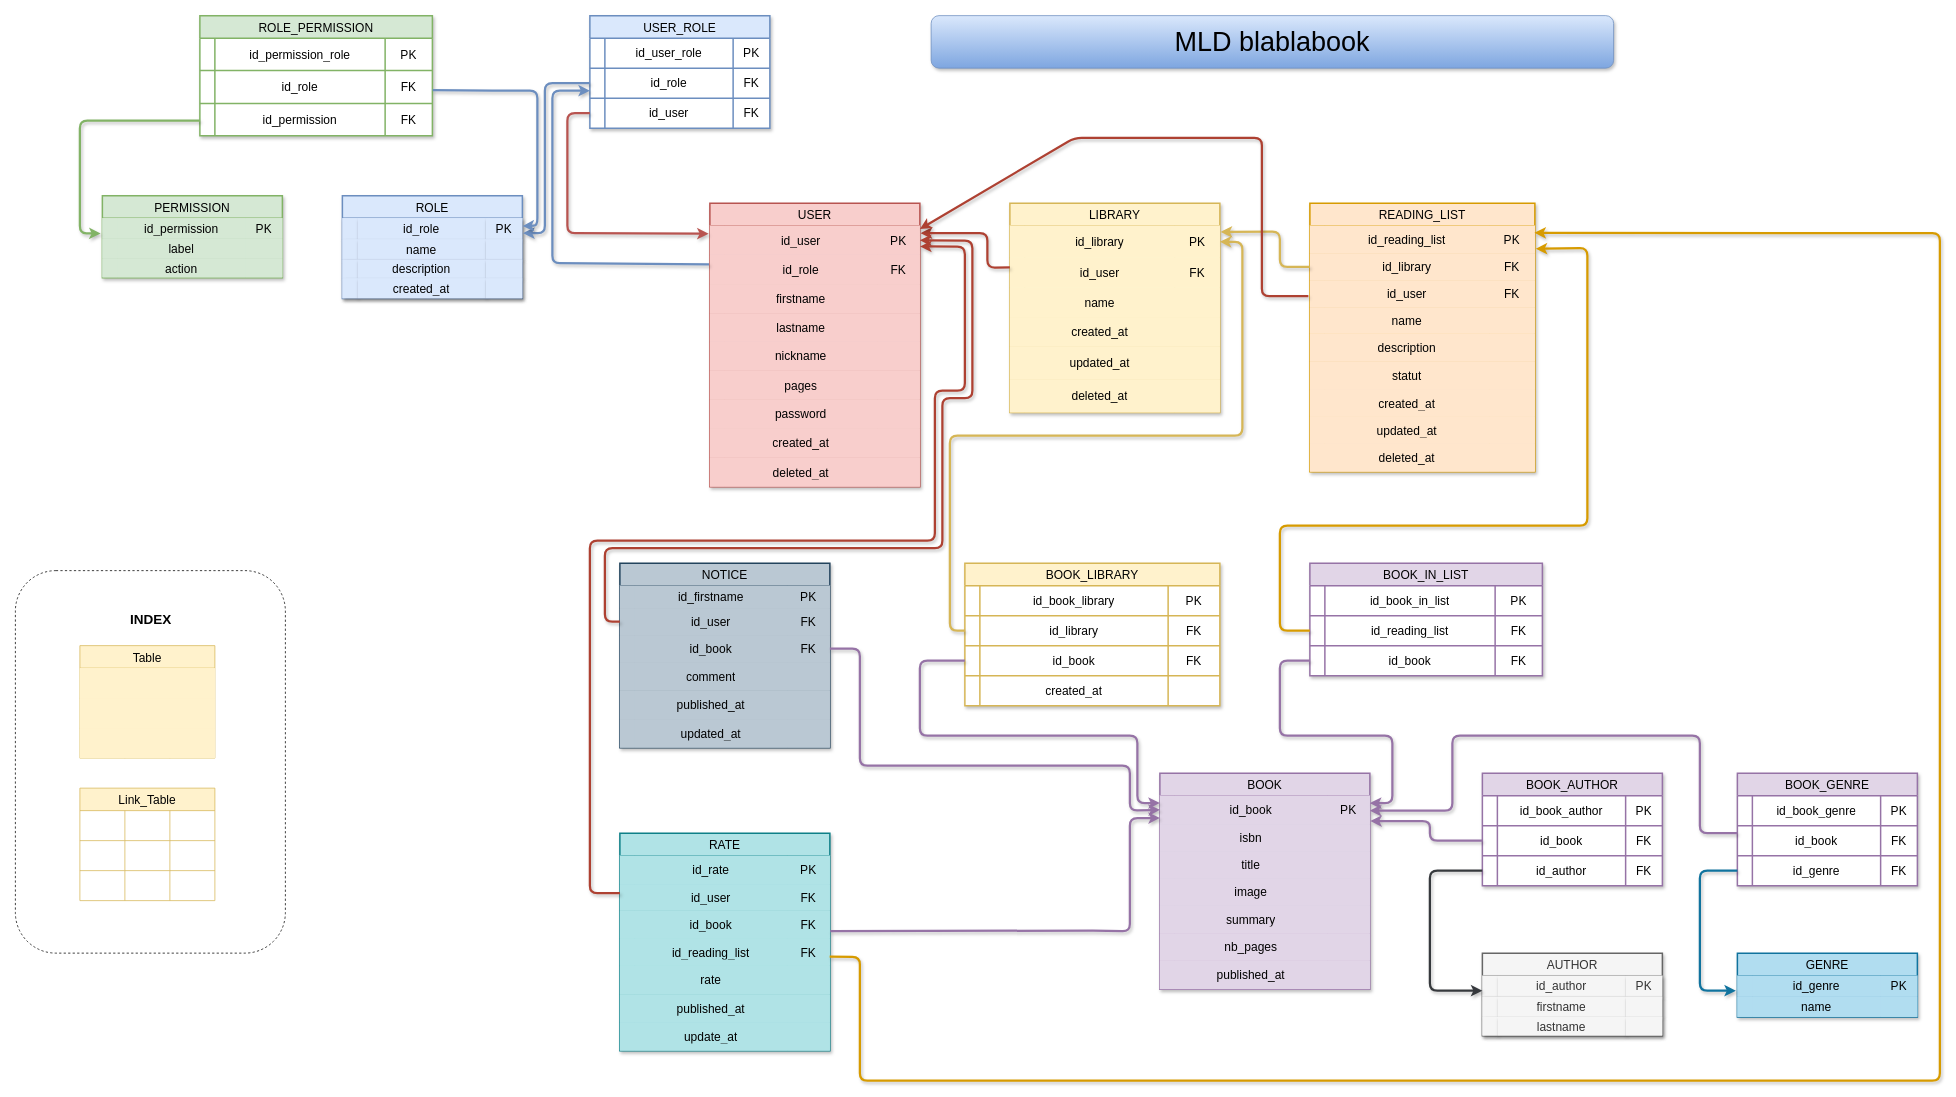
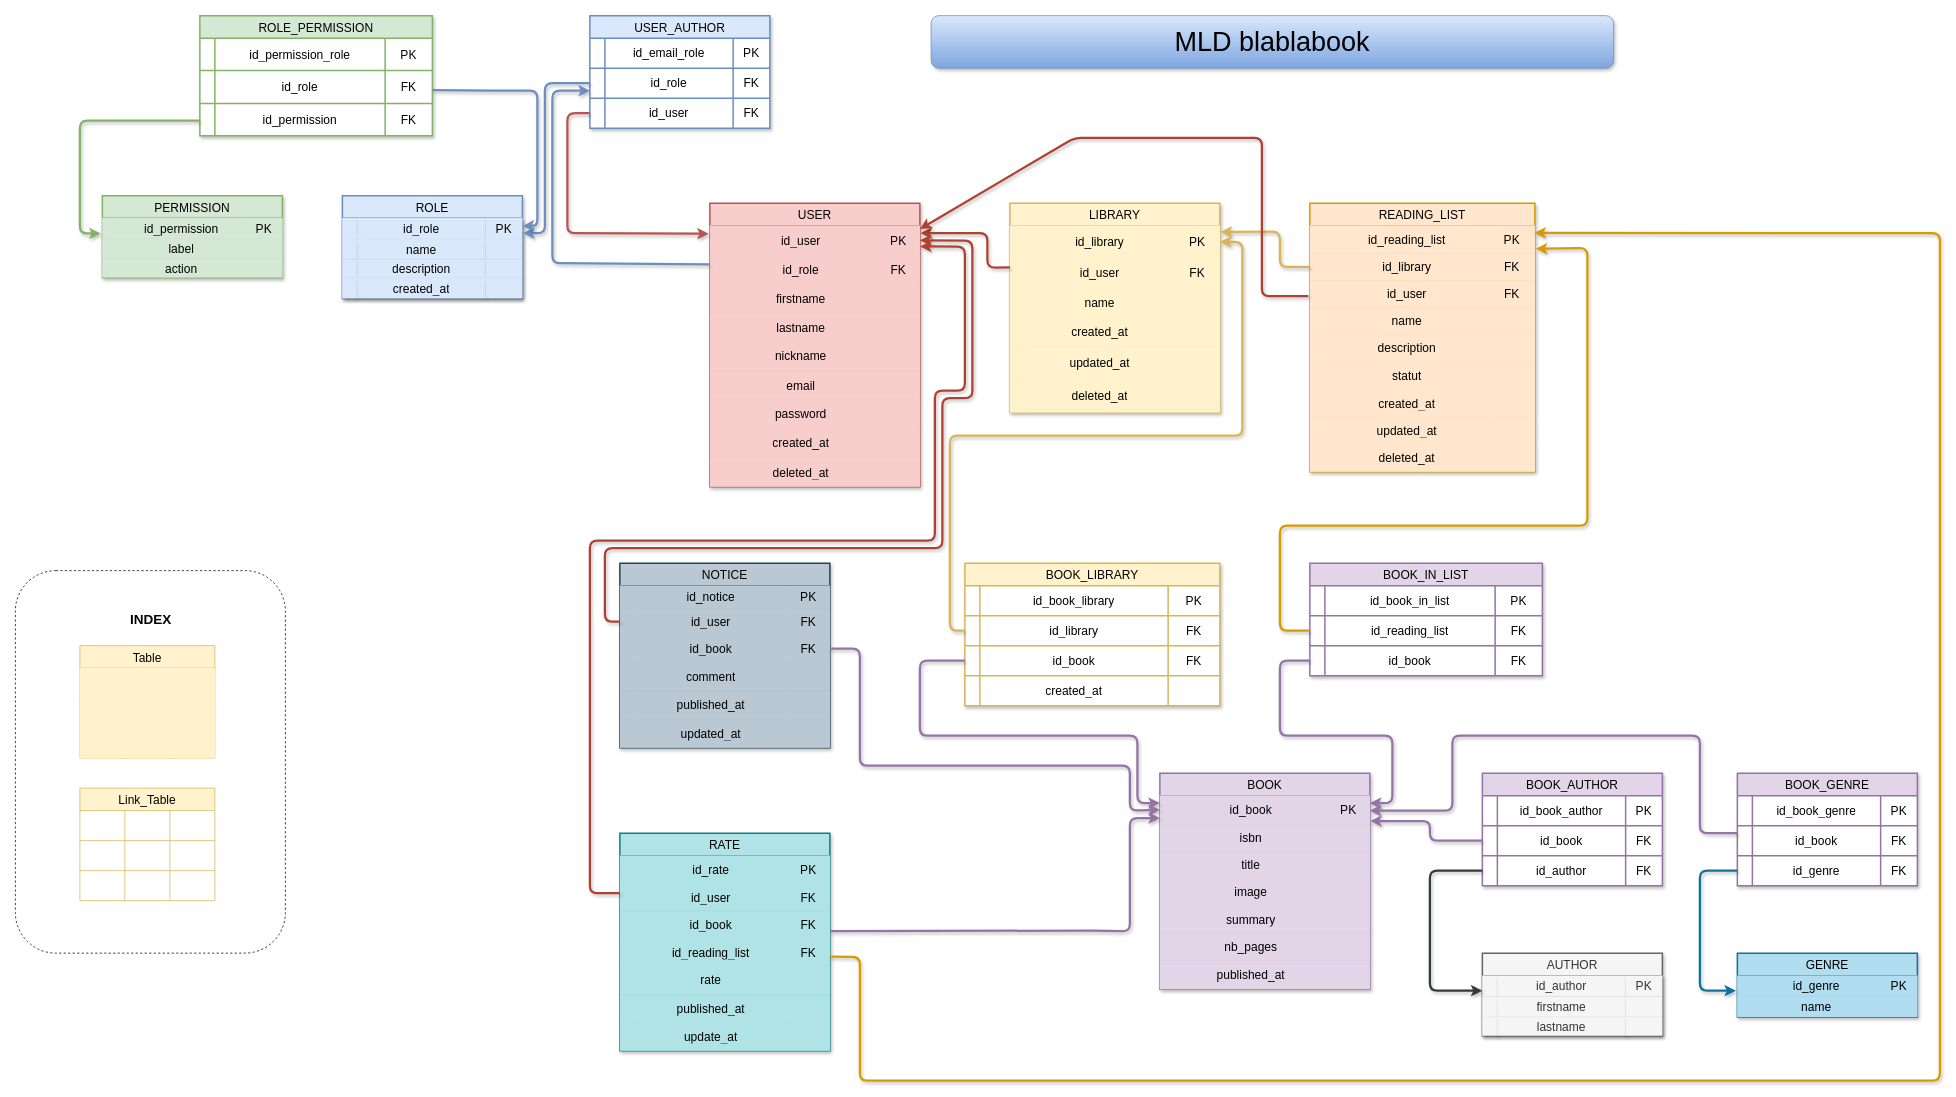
(680, 28) -> (680, 28)
(669, 53) -> (669, 53)
(801, 385) -> (801, 385)
(711, 597) -> (711, 597)
